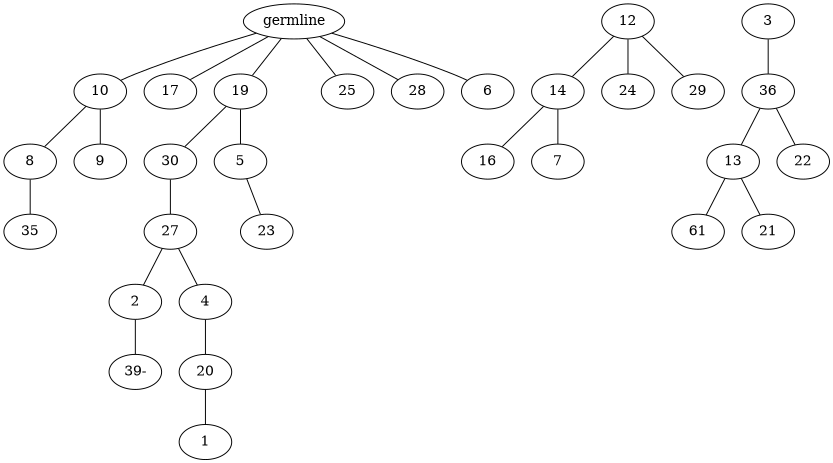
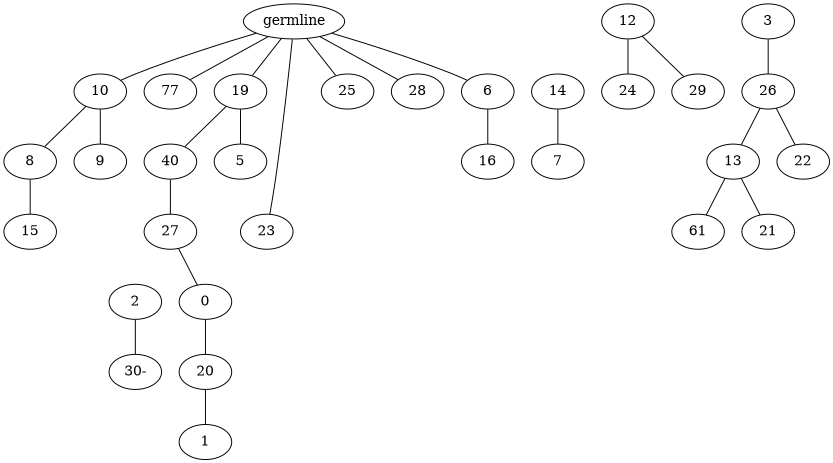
(593, 56) -> none
(170, 92) -> (170, 92)
(768, 92) -> (768, 92)
(523, 126) -> (488, 127)
(170, 162) -> (170, 162)
(254, 196) -> (282, 127)
(30, 232) -> (30, 232)
(153, 267) -> none
(205, 302) -> (205, 302)
(135, 372) -> (135, 372)
